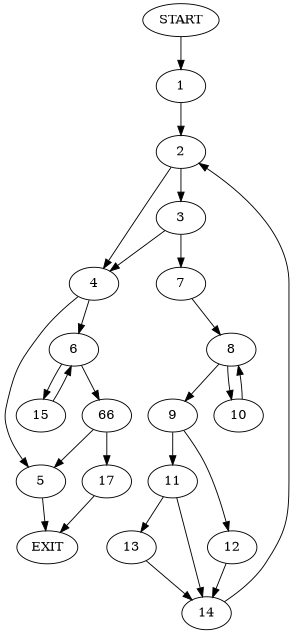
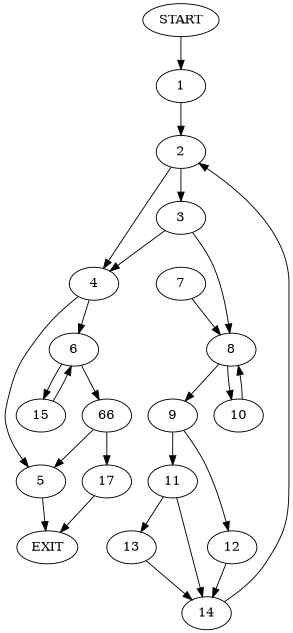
(181, 246) -> (217, 276)
